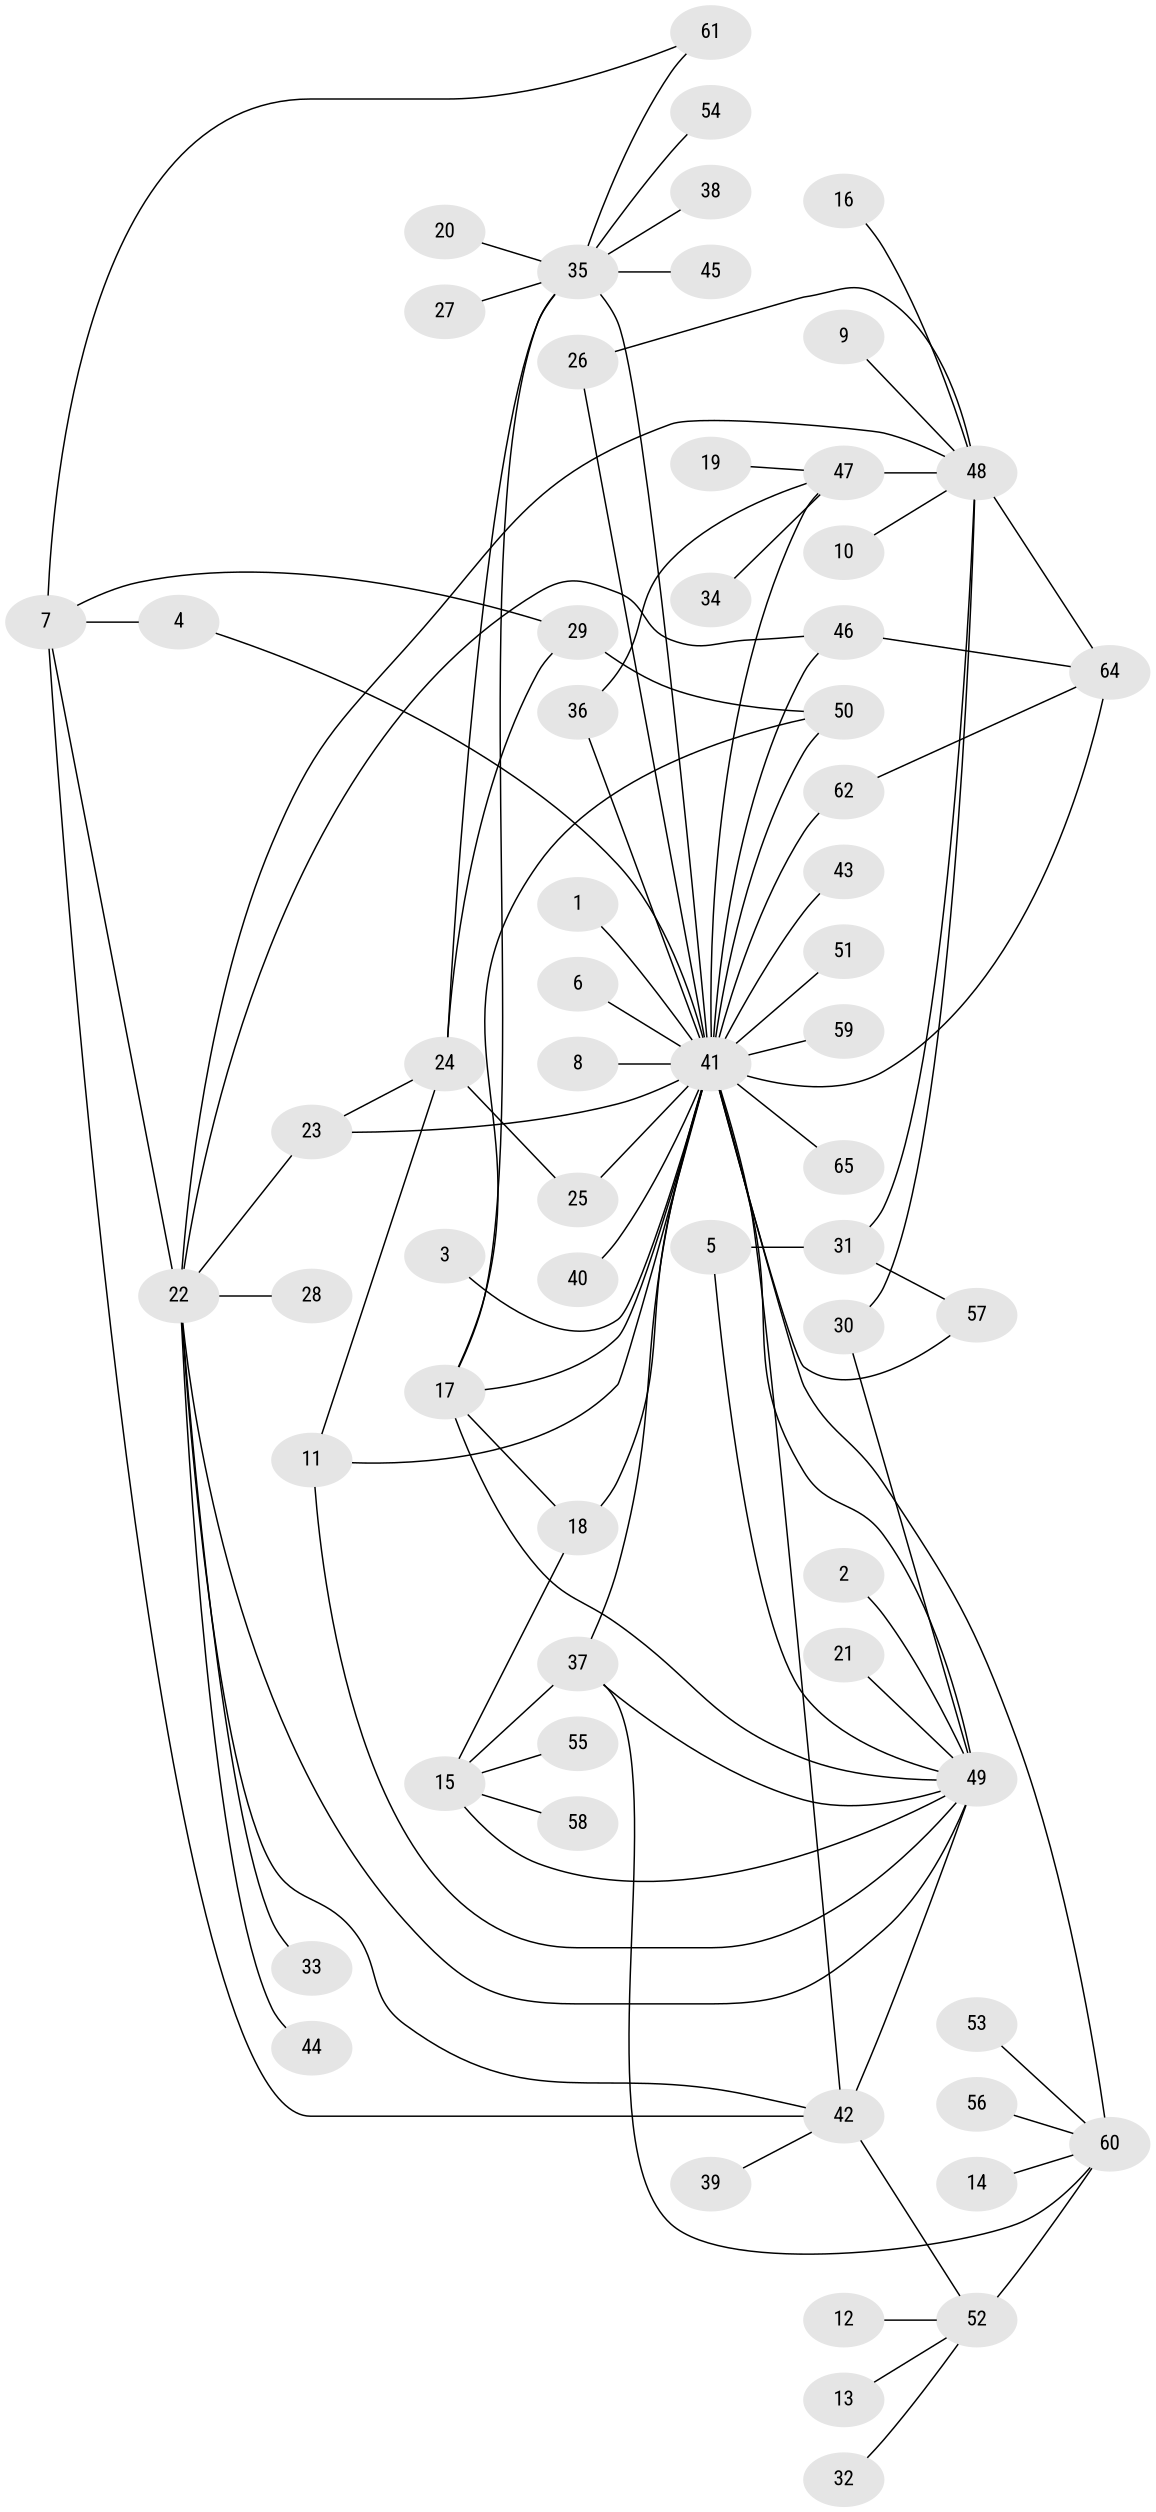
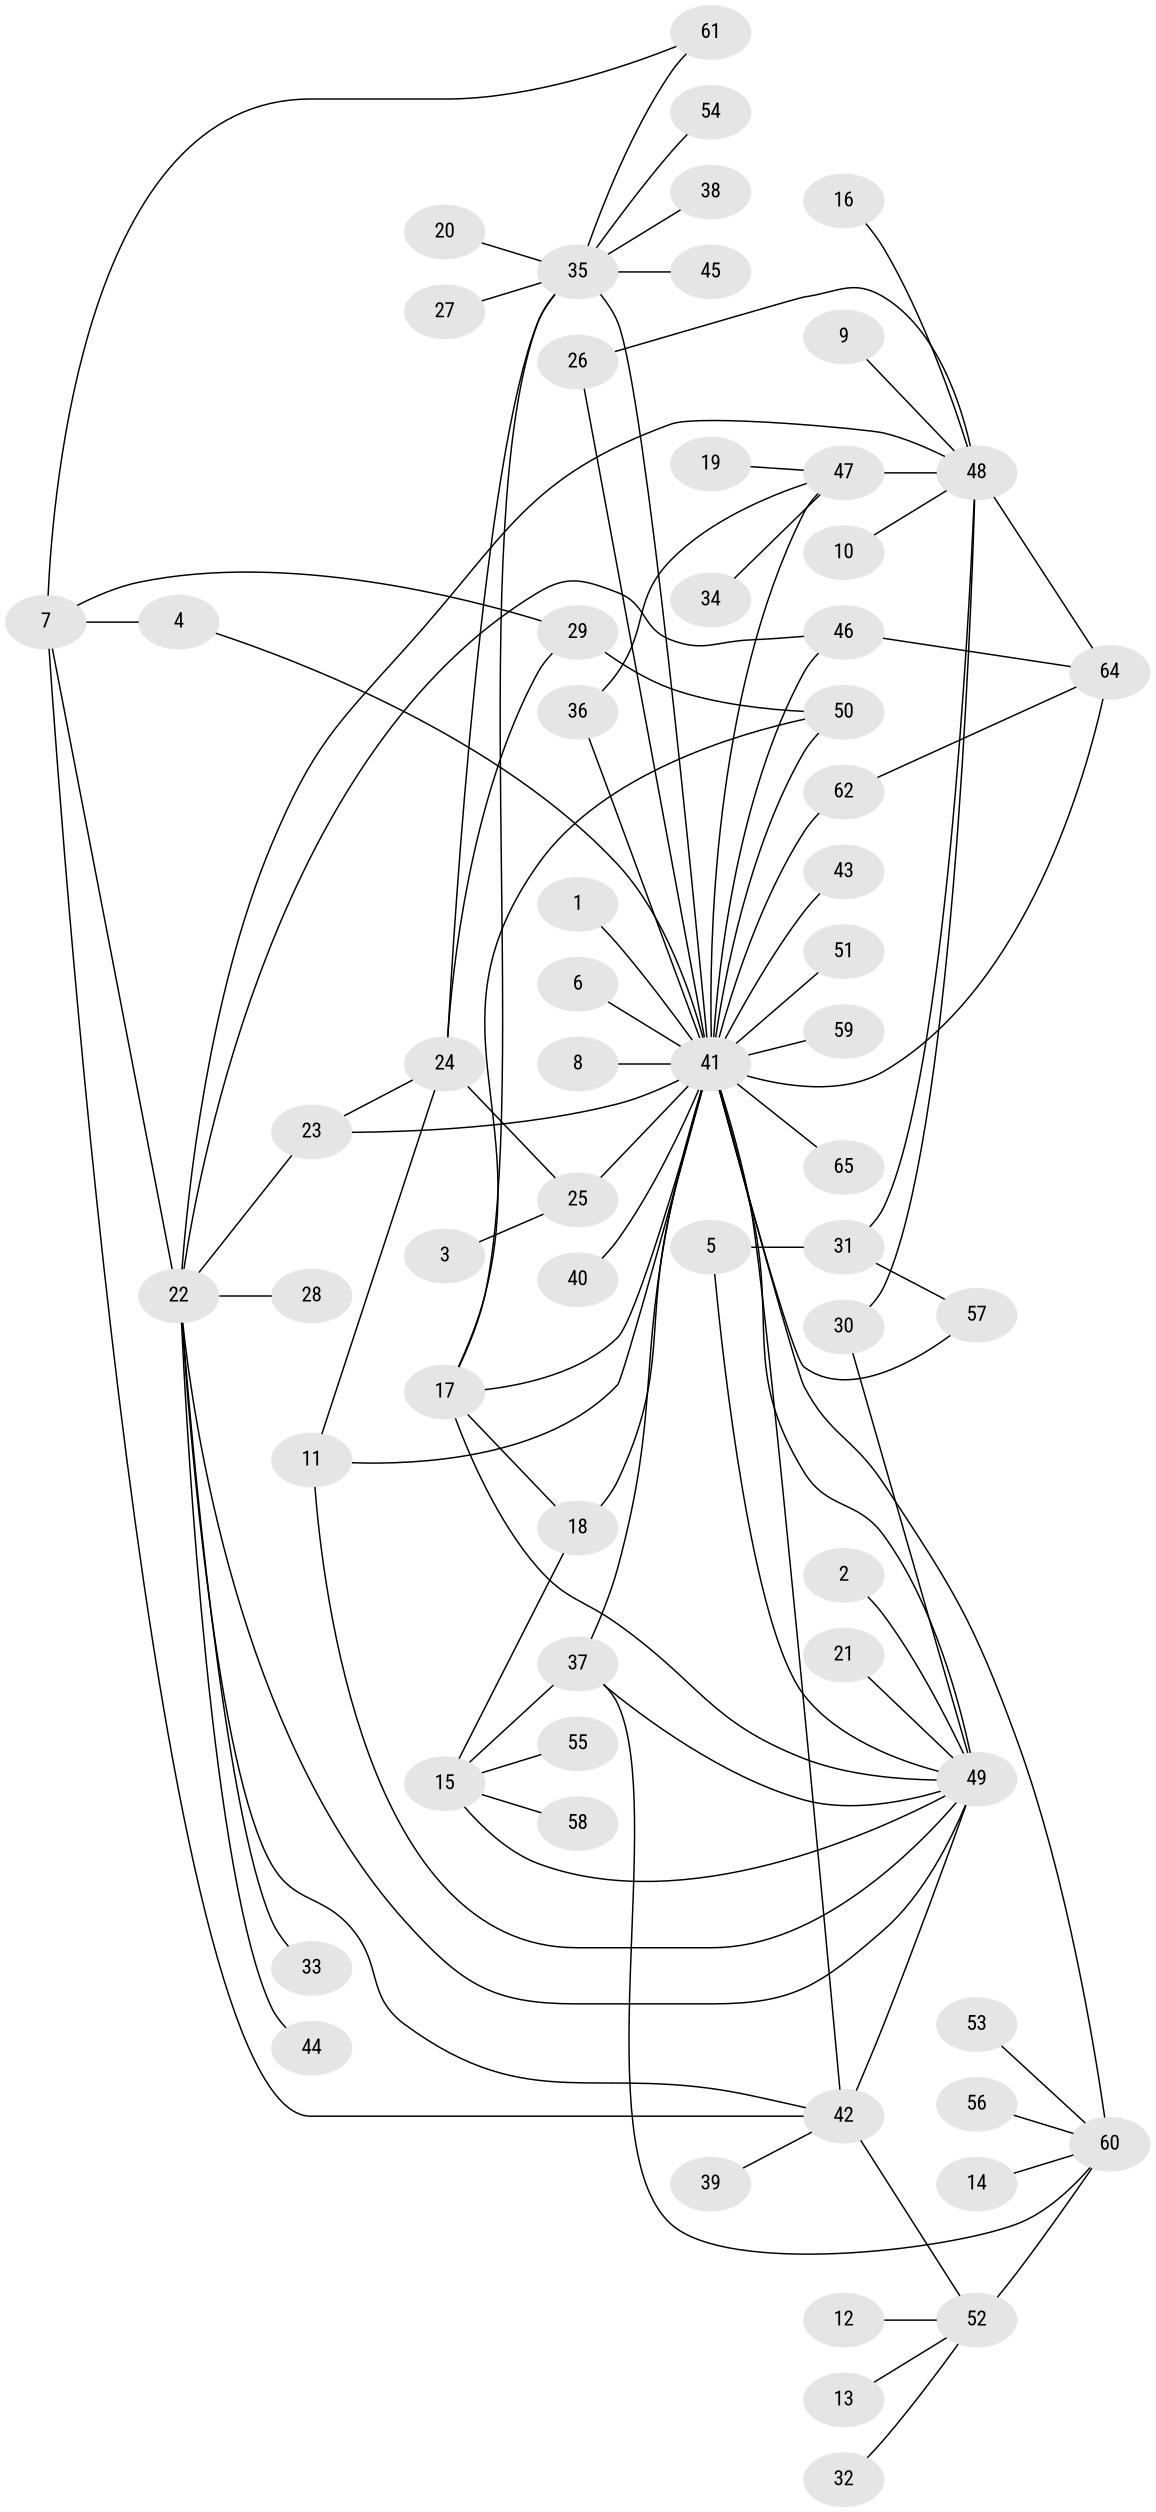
(617, 1320) -> (511, 1228)
